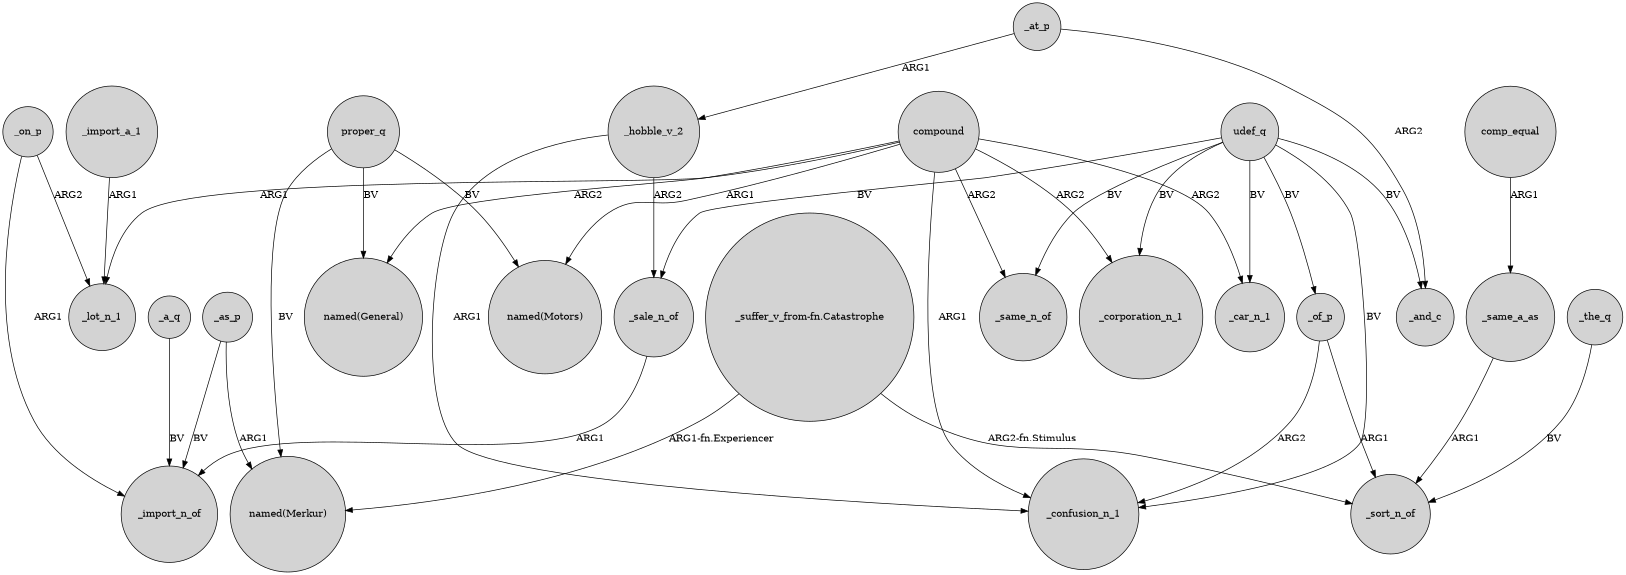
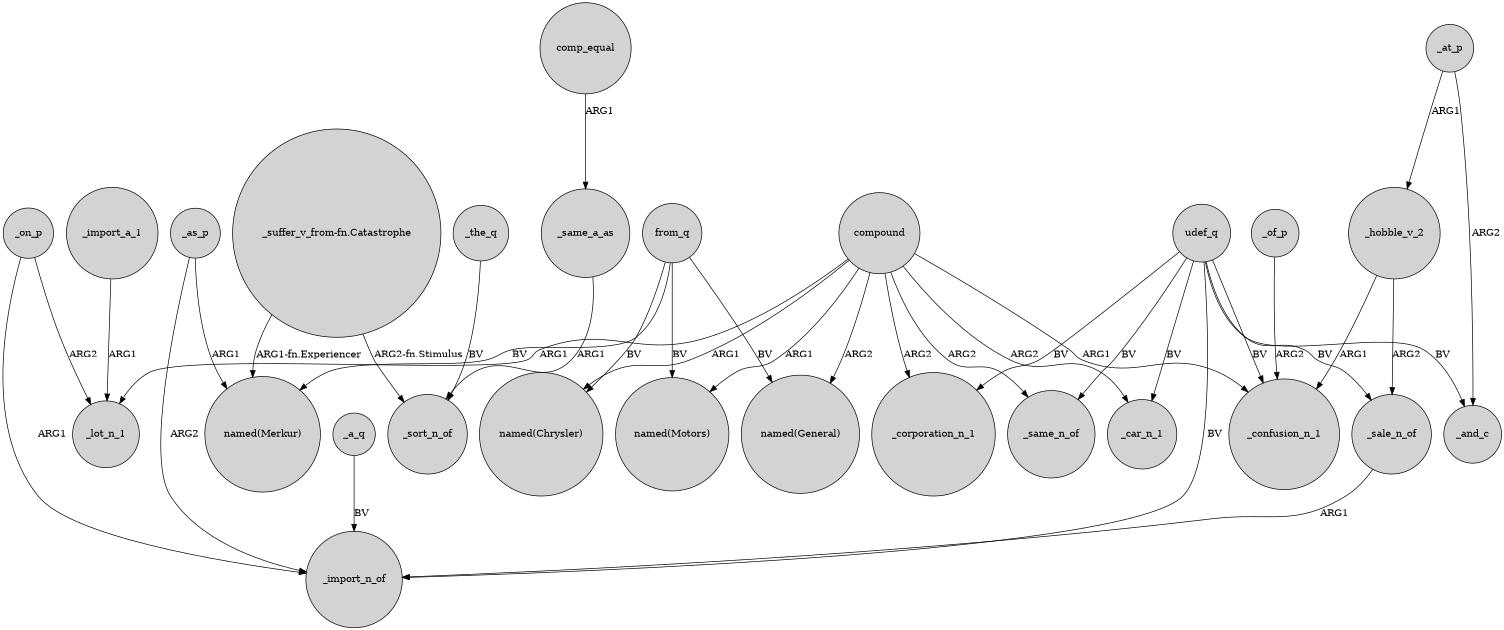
(363, 132) -> (672, 233)
(1293, 220) -> (1095, 525)
(1349, 406) -> none
none -> (541, 434)
(200, 439) -> (185, 434)
